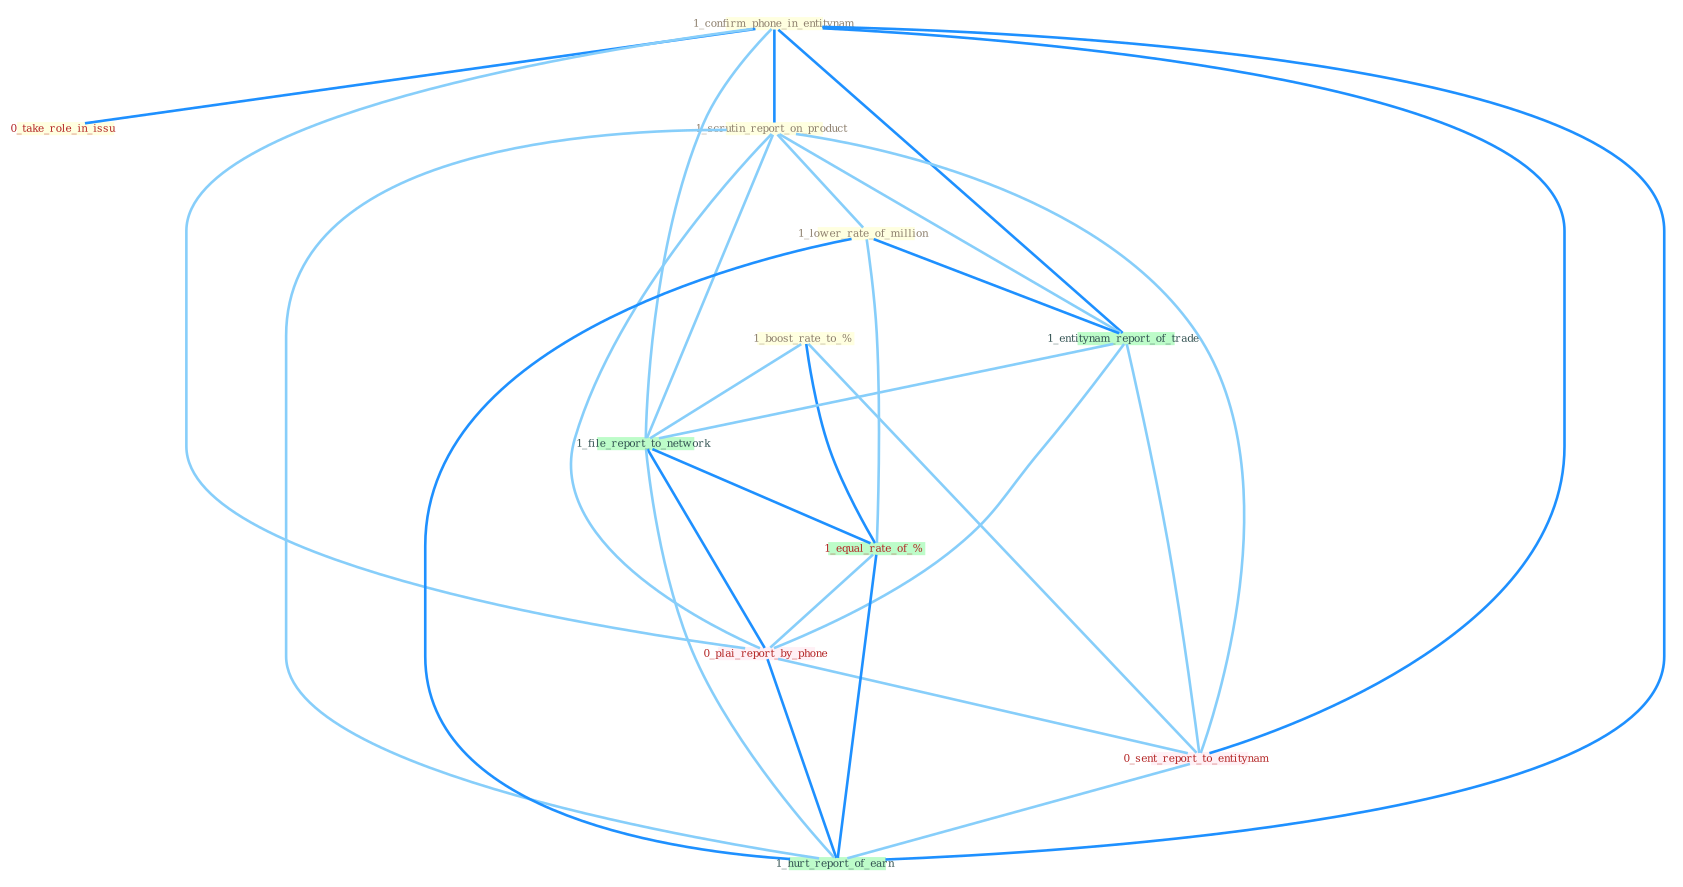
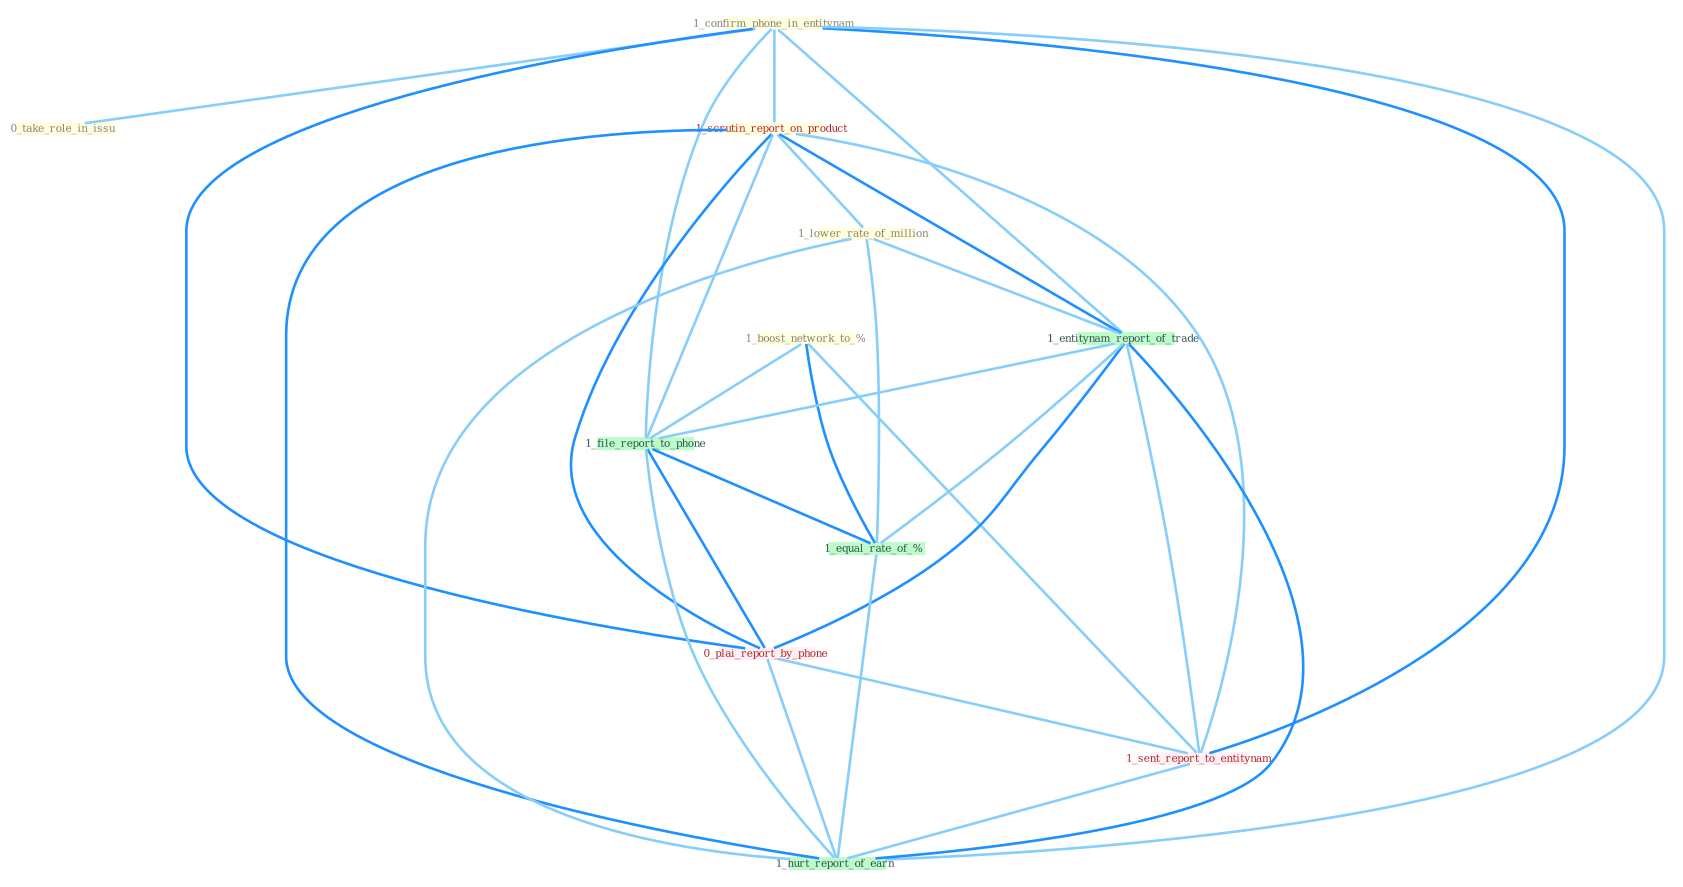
(774, 76) -> (774, 76)
(403, 78) -> (403, 78)
(66, 129) -> (66, 129)
(774, 129) -> (774, 129)
(968, 196) -> (968, 196)
(950, 234) -> (950, 234)
(996, 286) -> (996, 286)
(186, 335) -> (186, 335)
(806, 339) -> (806, 339)
(586, 409) -> (586, 409)
(1664, 411) -> (1664, 411)
(646, 444) -> (646, 444)
(286, 488) -> (286, 488)
(968, 537) -> (968, 537)
(425, 547) -> (425, 547)
(877, 549) -> (877, 549)
(822, 601) -> (1005, 447)
(857, 706) -> (857, 706)
none -> (1275, 754)
(802, 759) -> (802, 759)
(1200, 759) -> (1200, 759)
